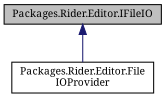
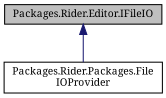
(83, 78) -> (83, 78)
